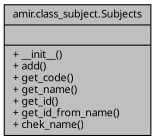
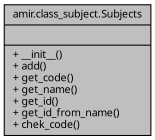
(48, 125) -> (47, 125)
